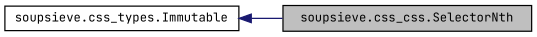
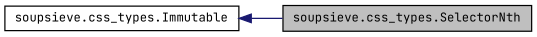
(407, 18) -> (407, 18)
